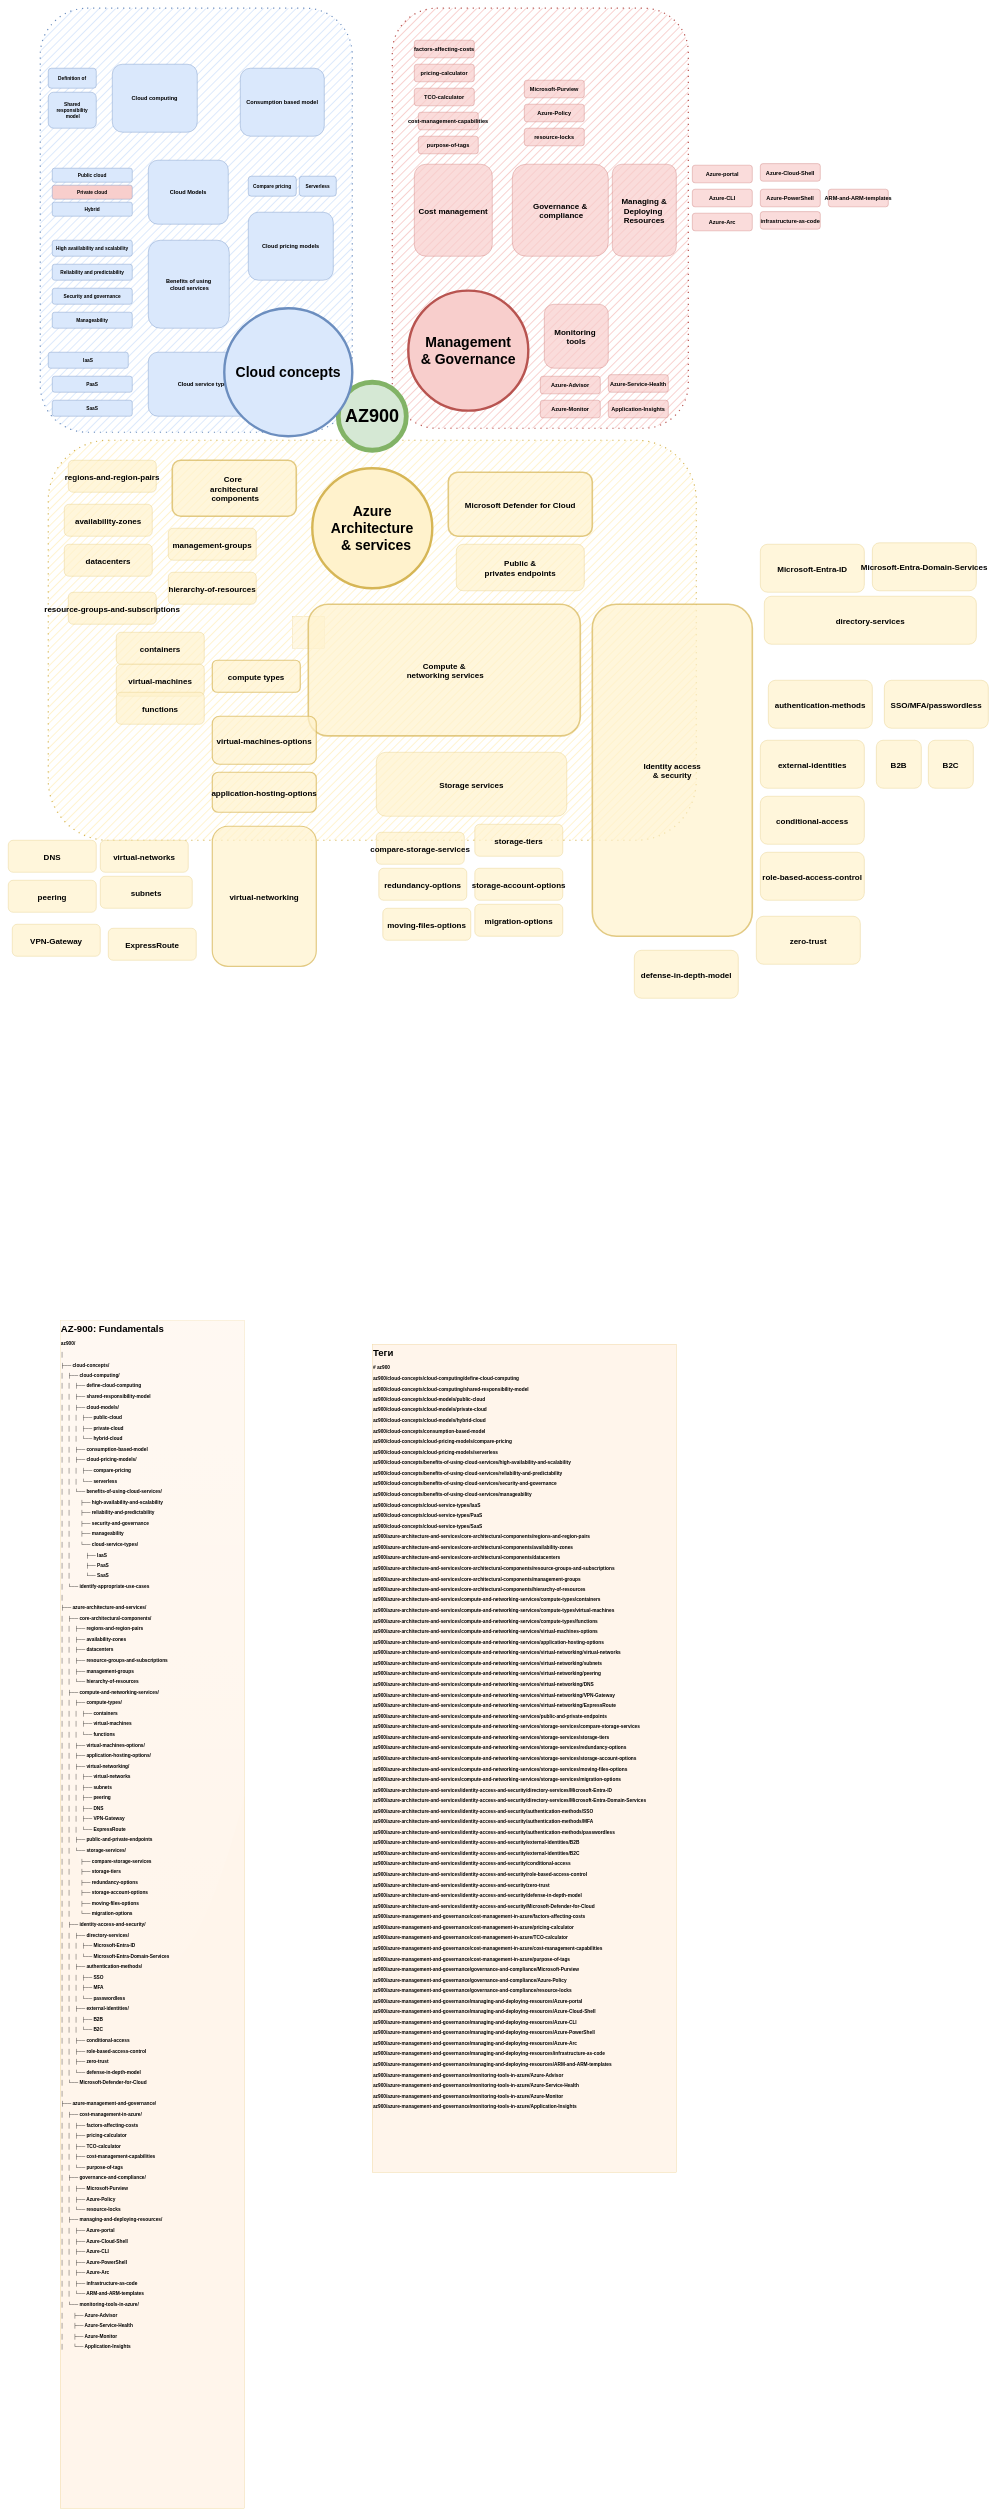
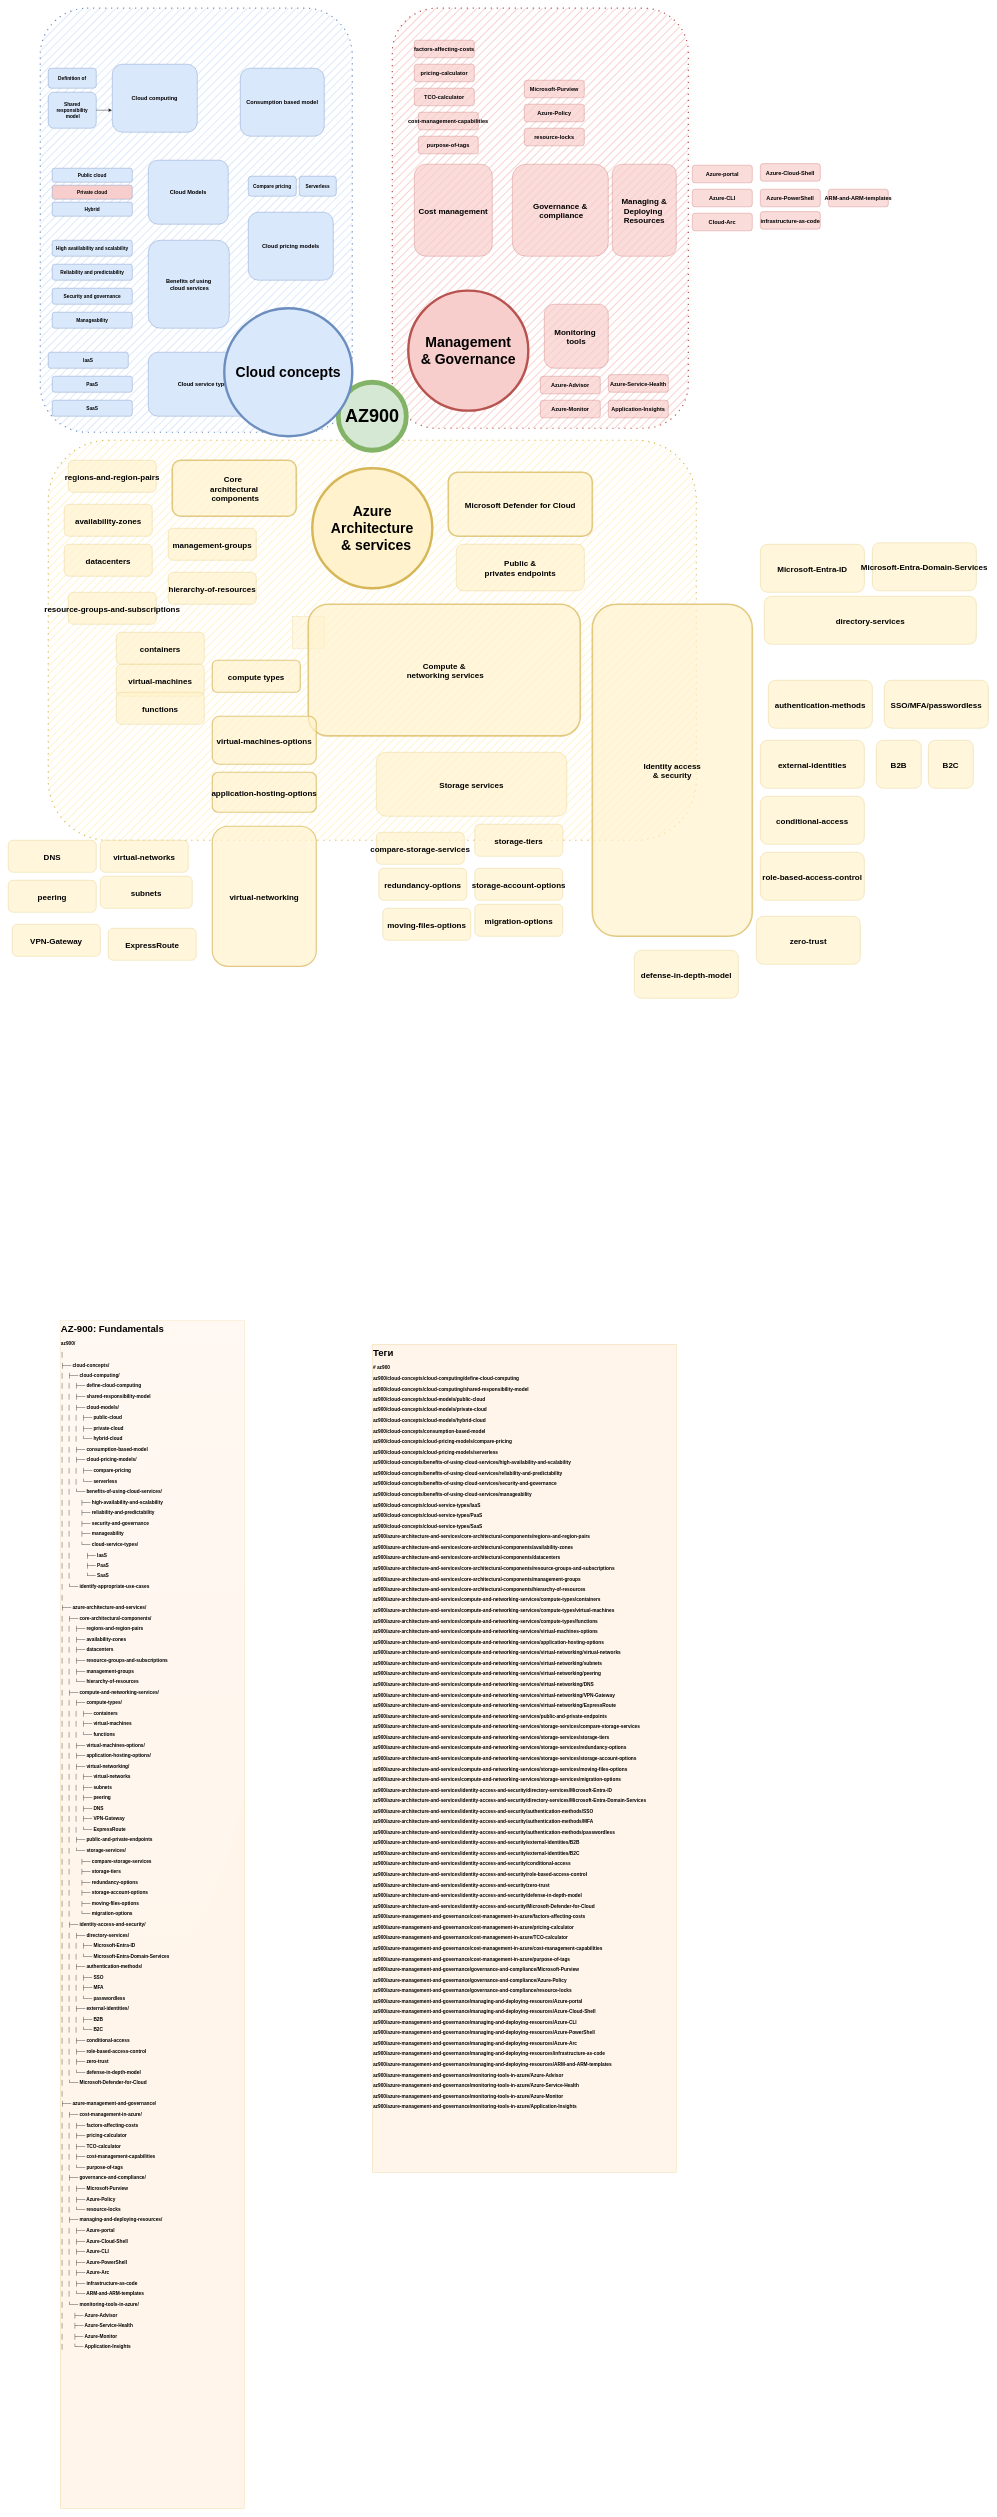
none -> (108, 110)
(722, 222) -> (722, 222)
